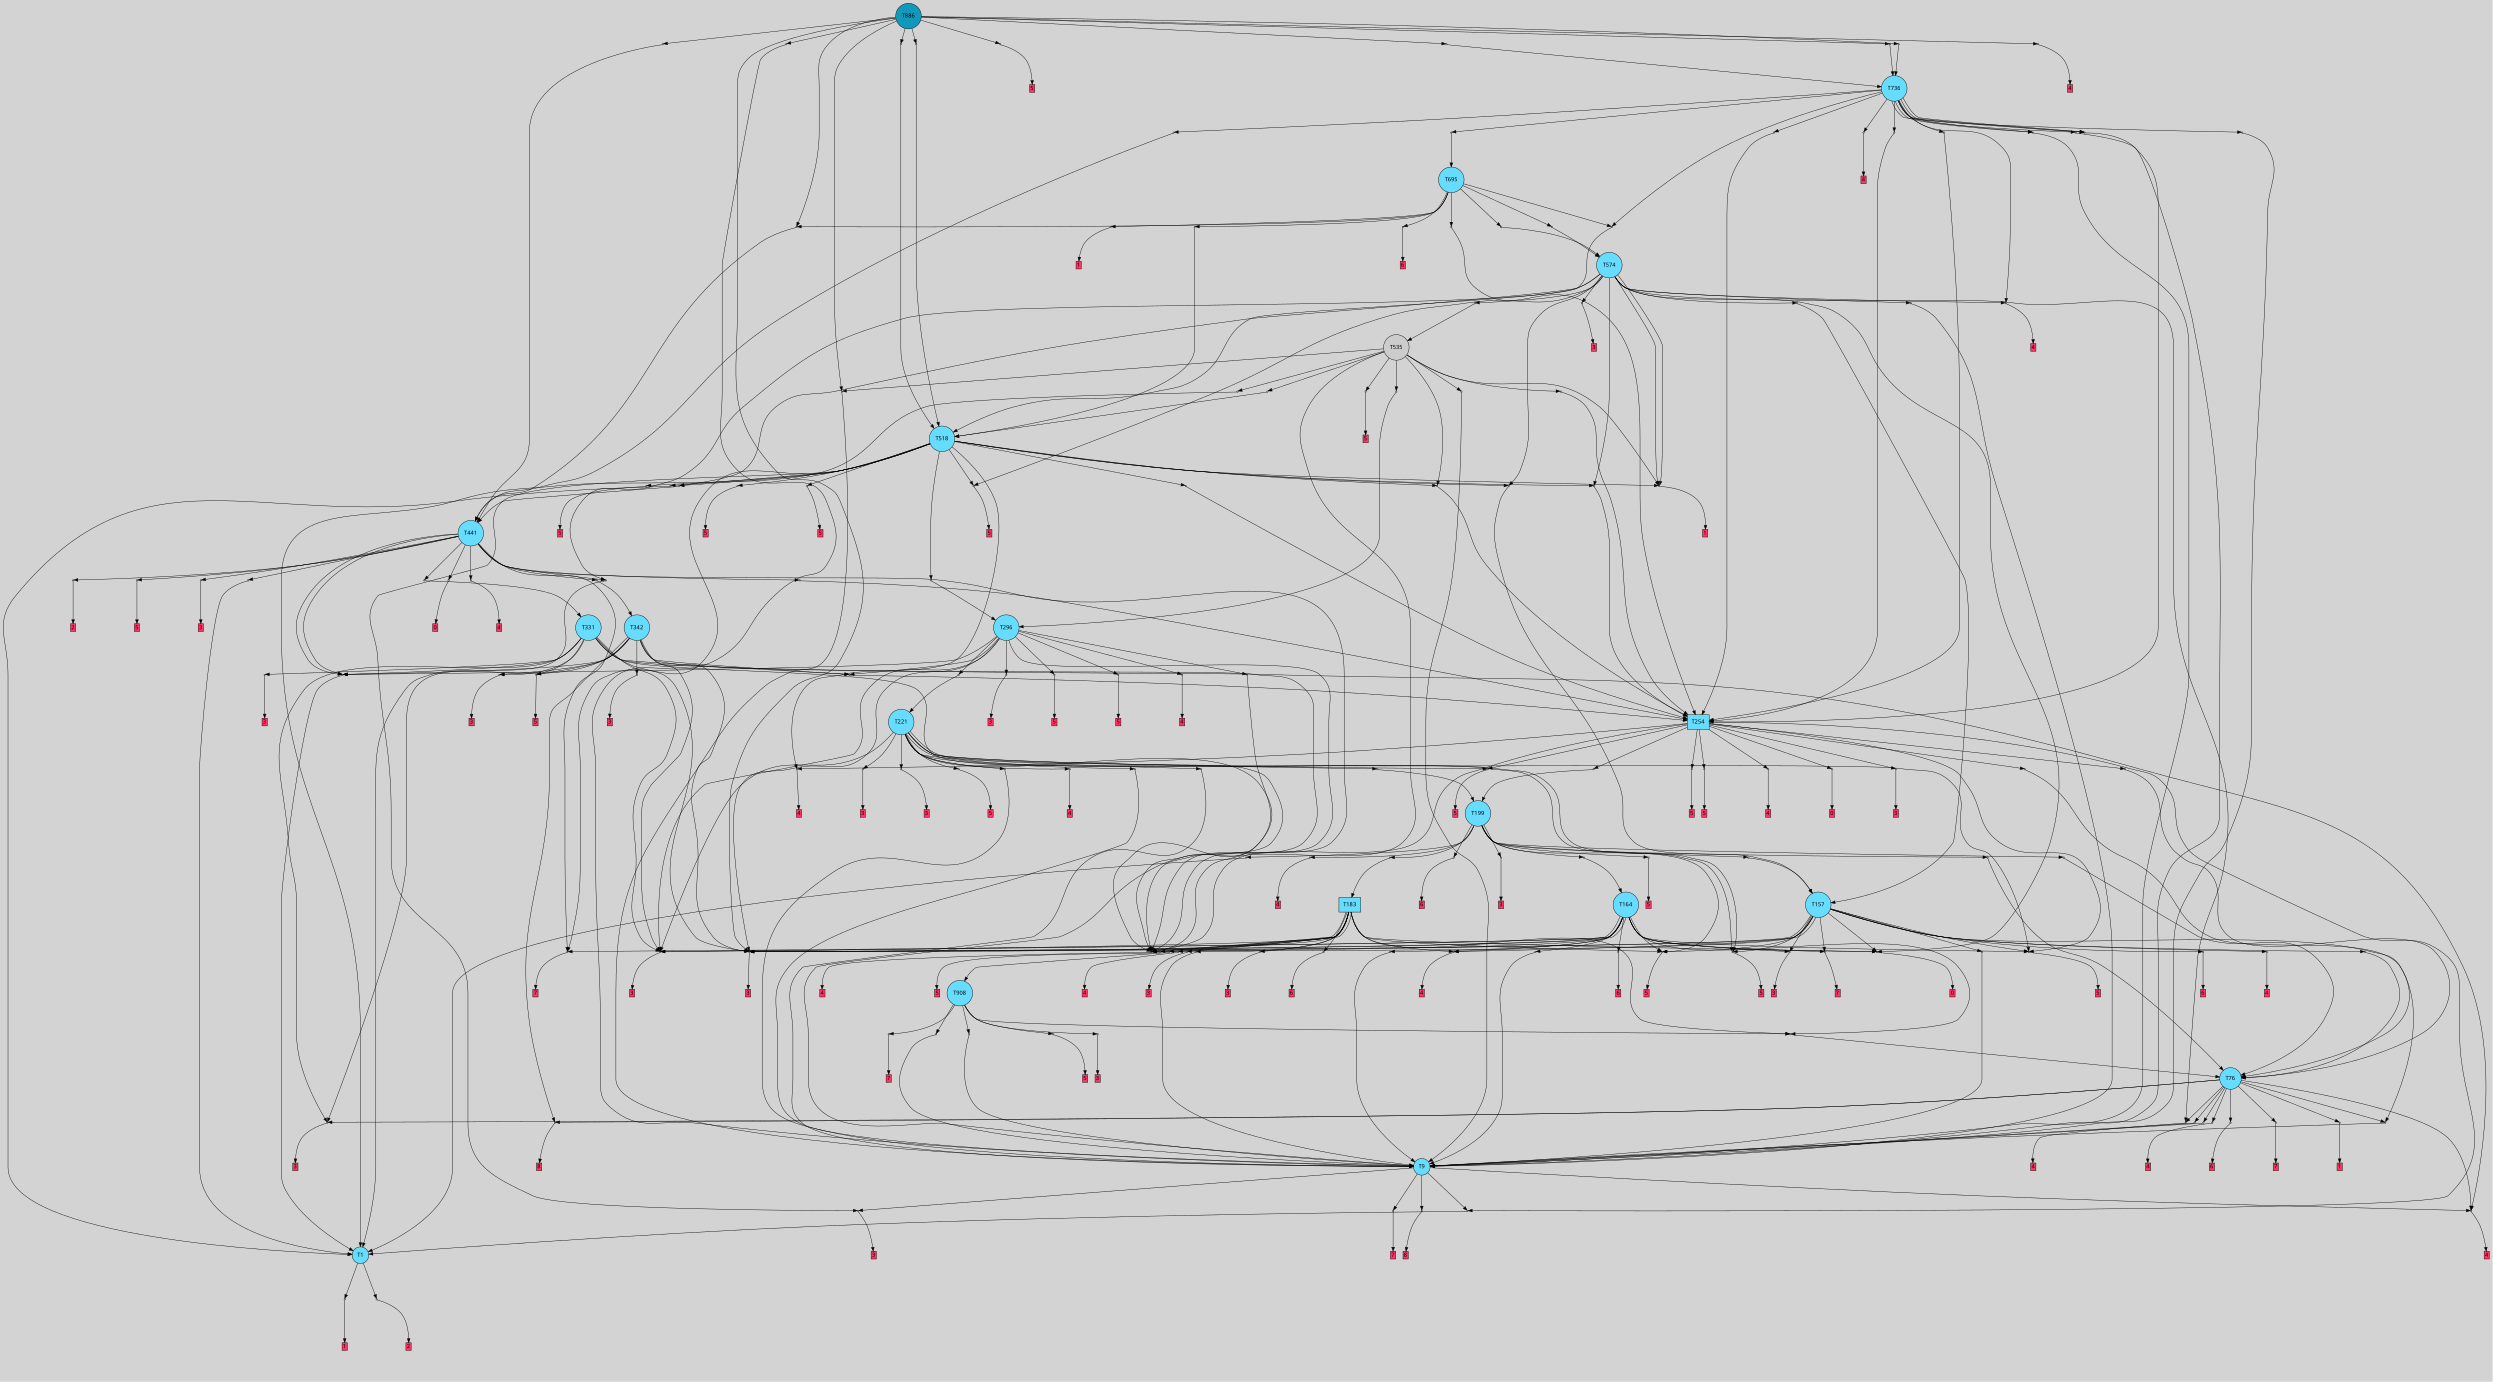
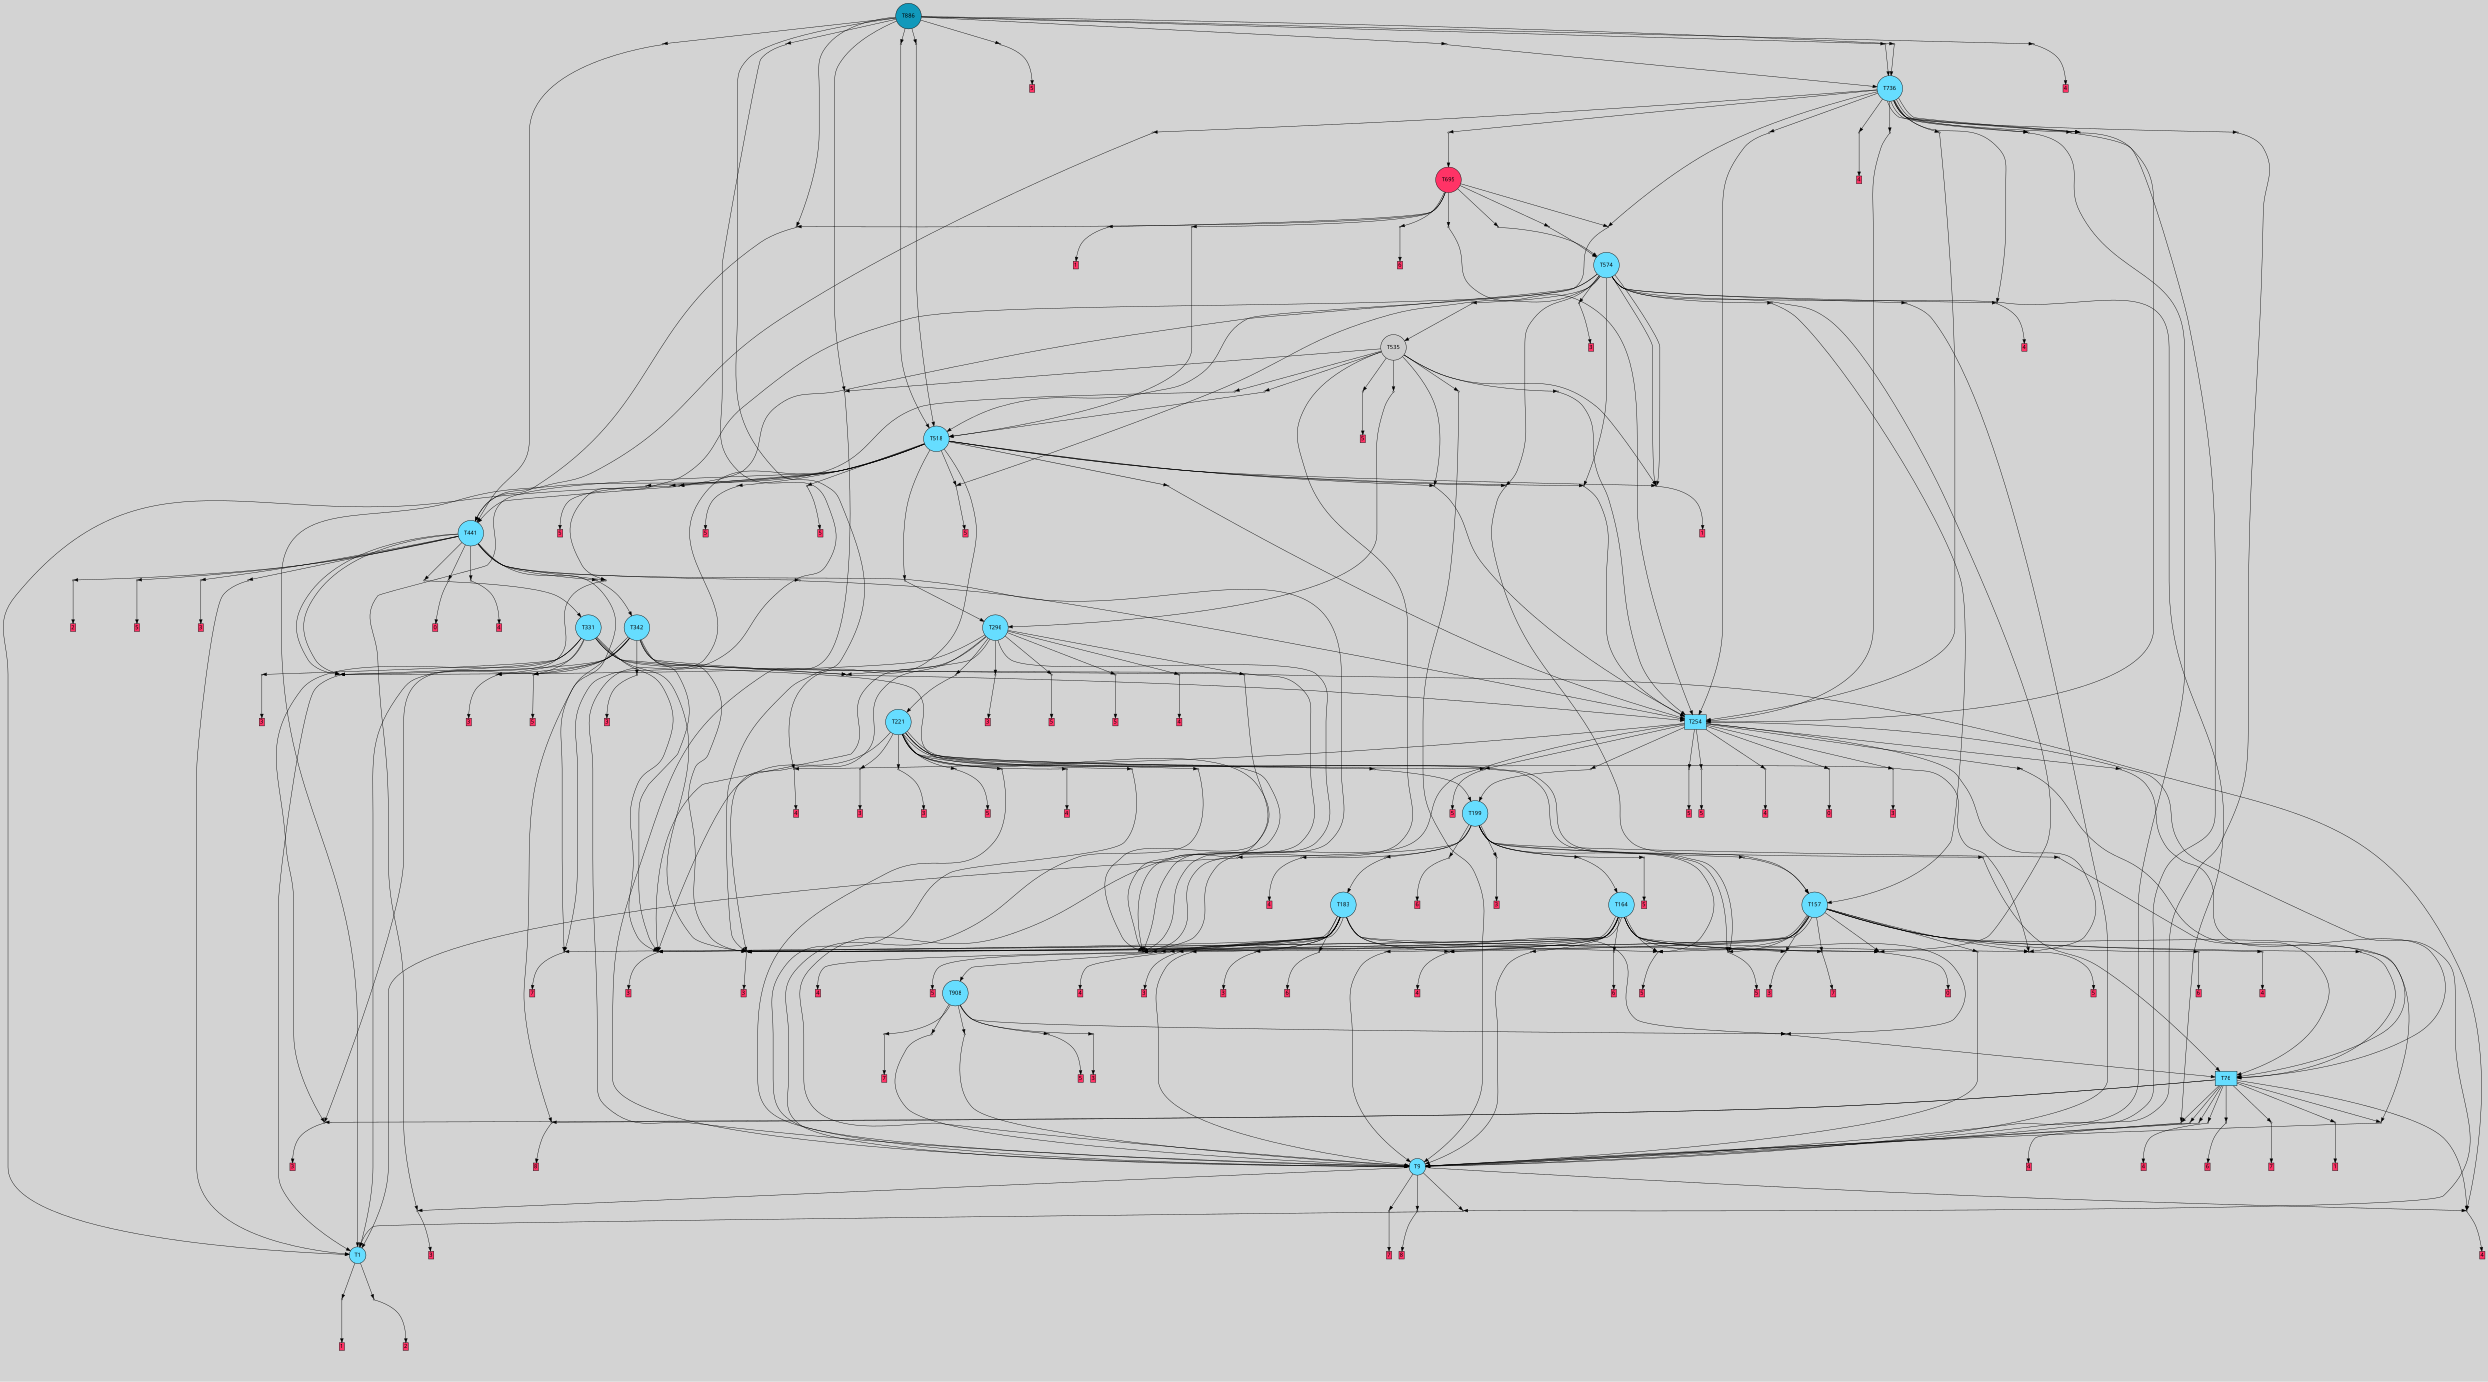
(1451, 180) -> (1448, 180)
(1350, 905) -> (1343, 905)
(2231, 1078) -> (2226, 1078)
